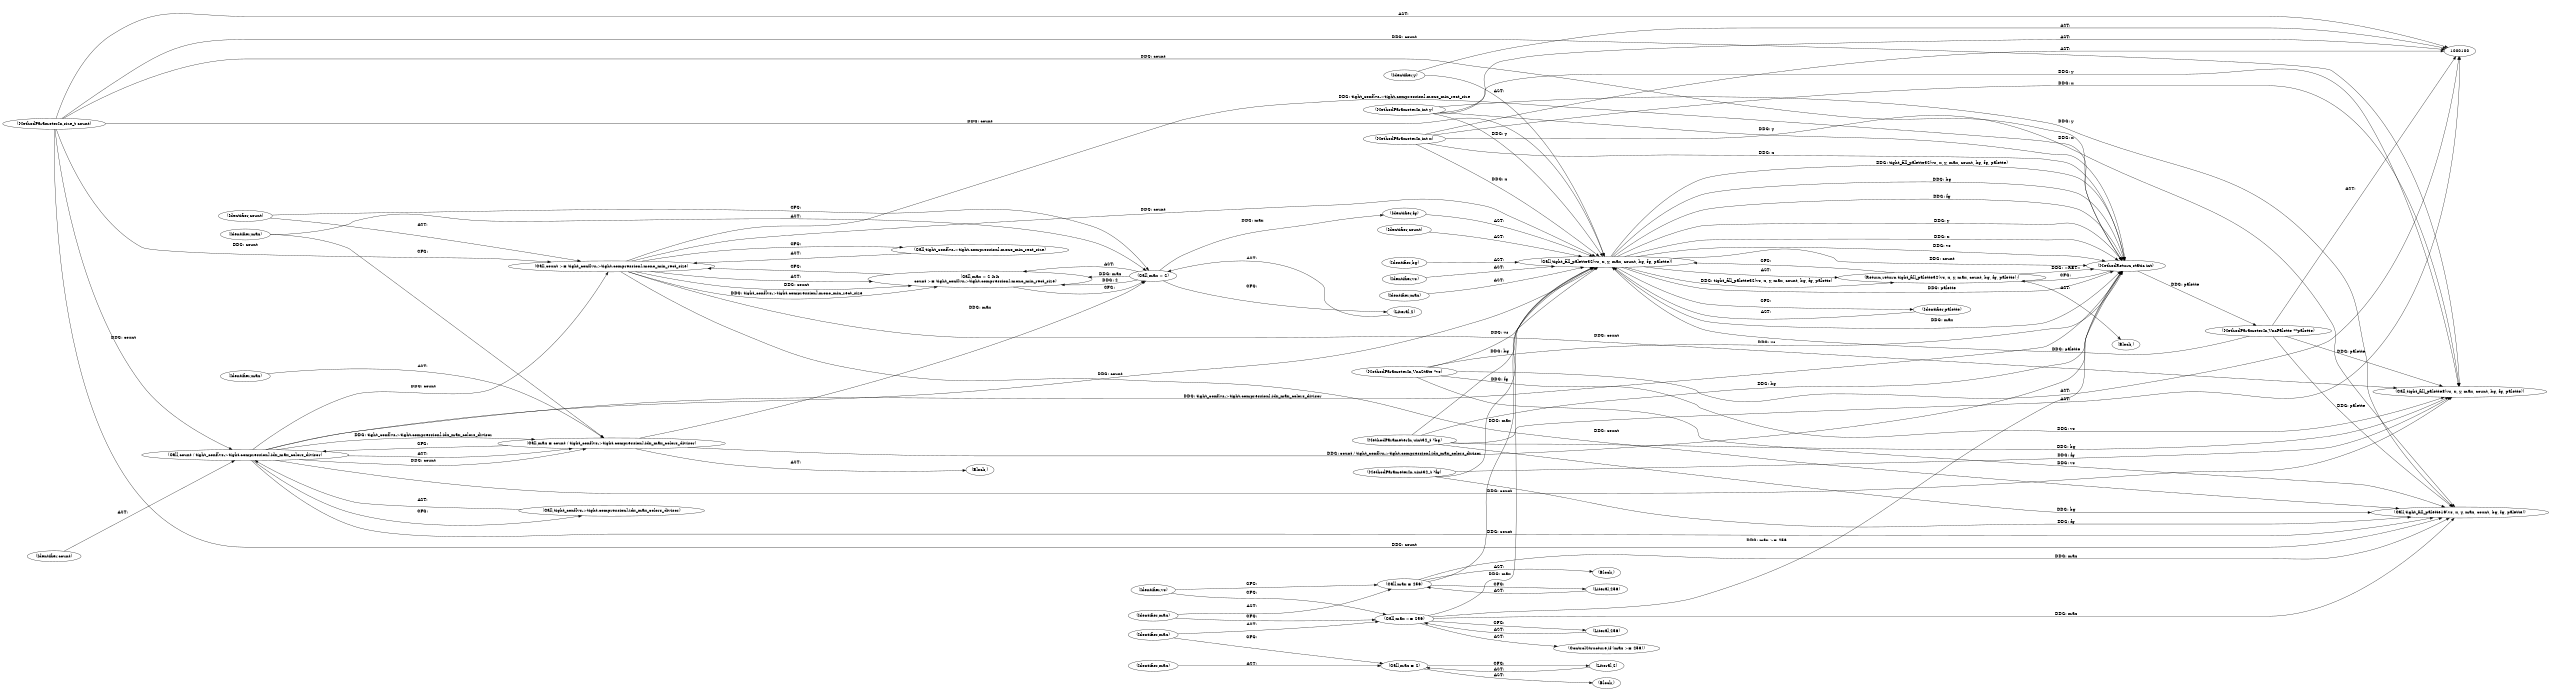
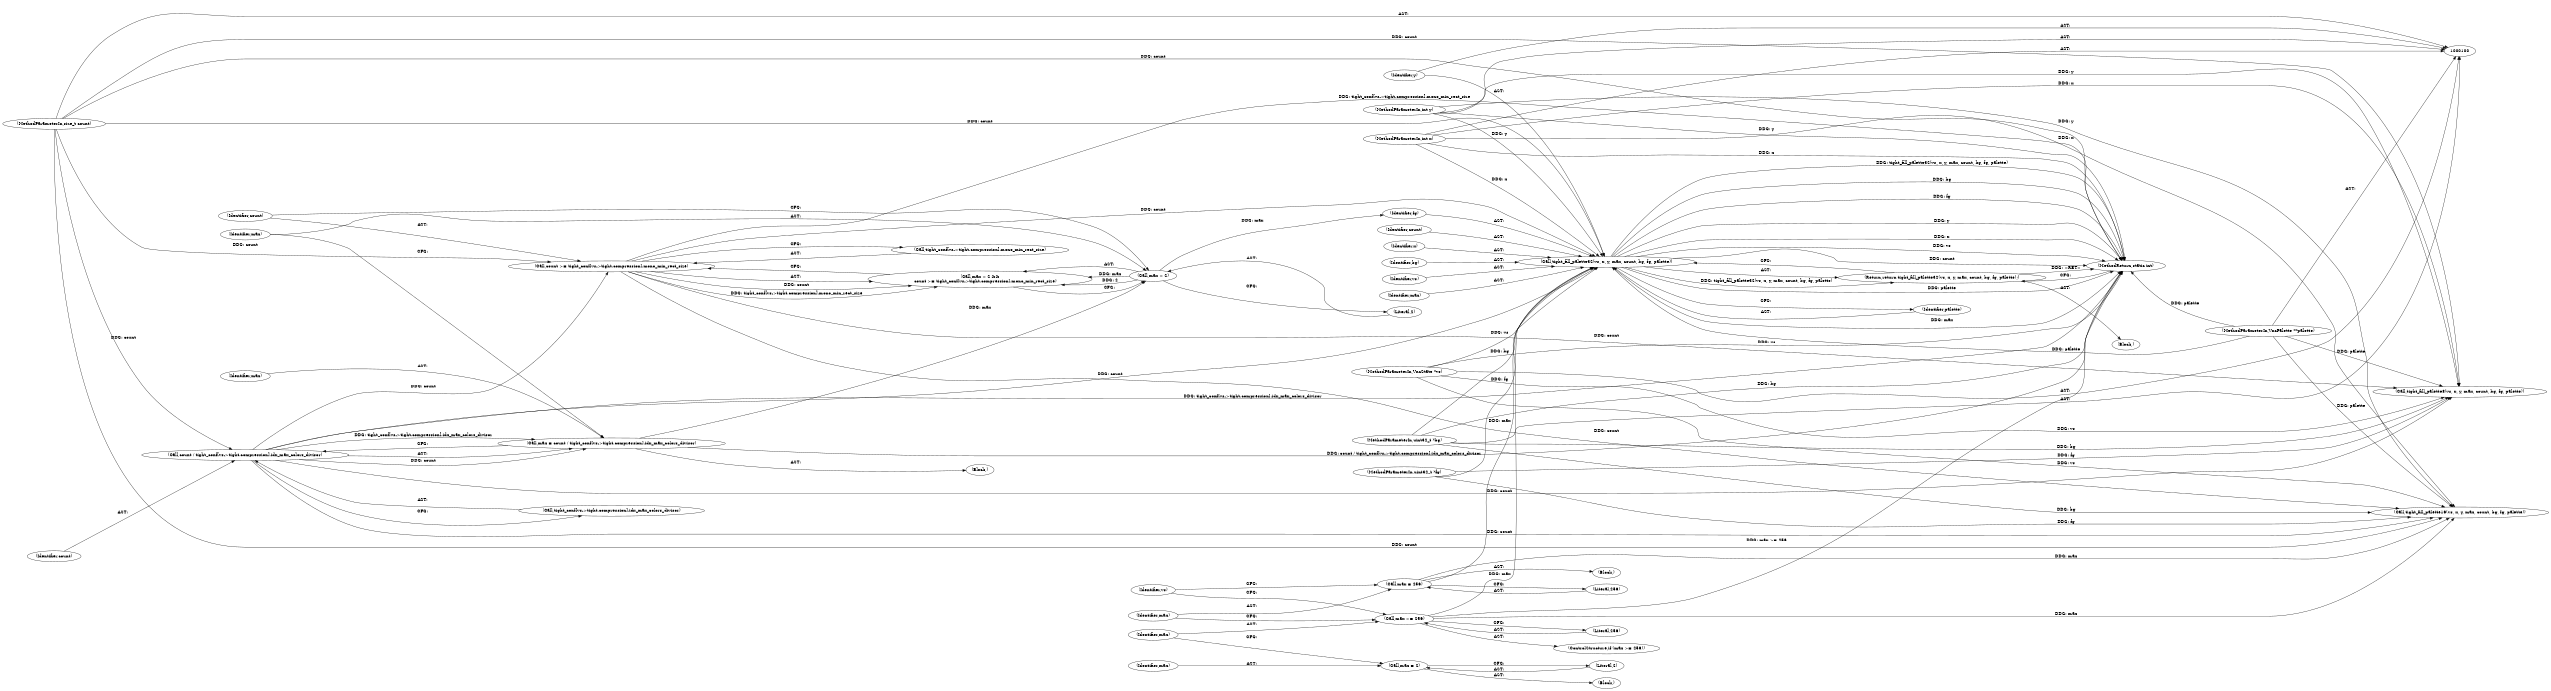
none -> (1404, 246)
(2196, 298) -> (2179, 309)
